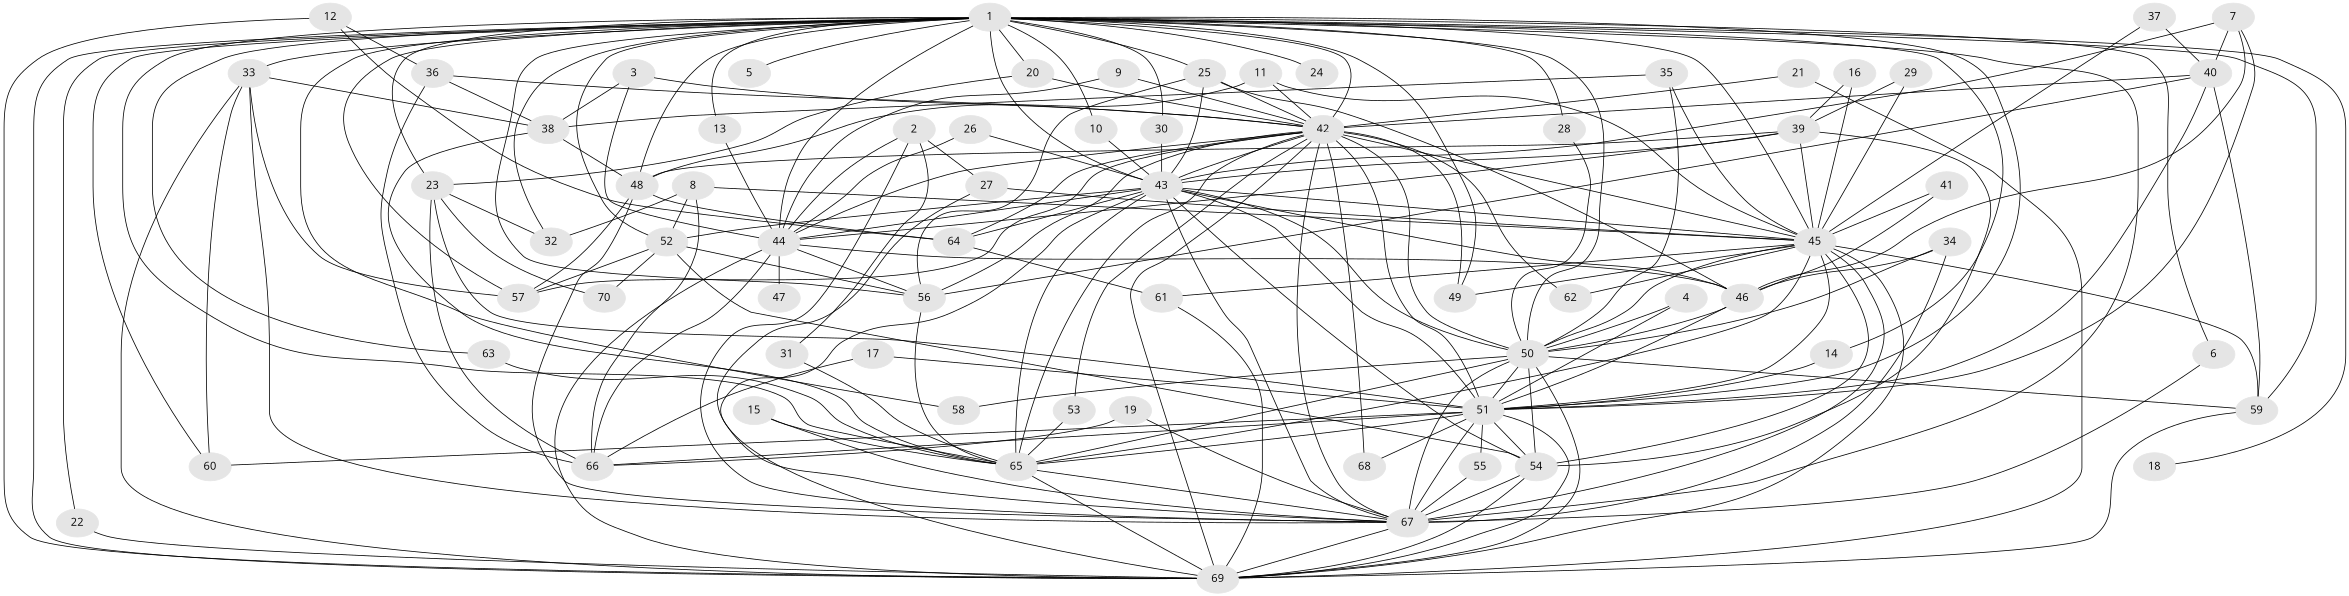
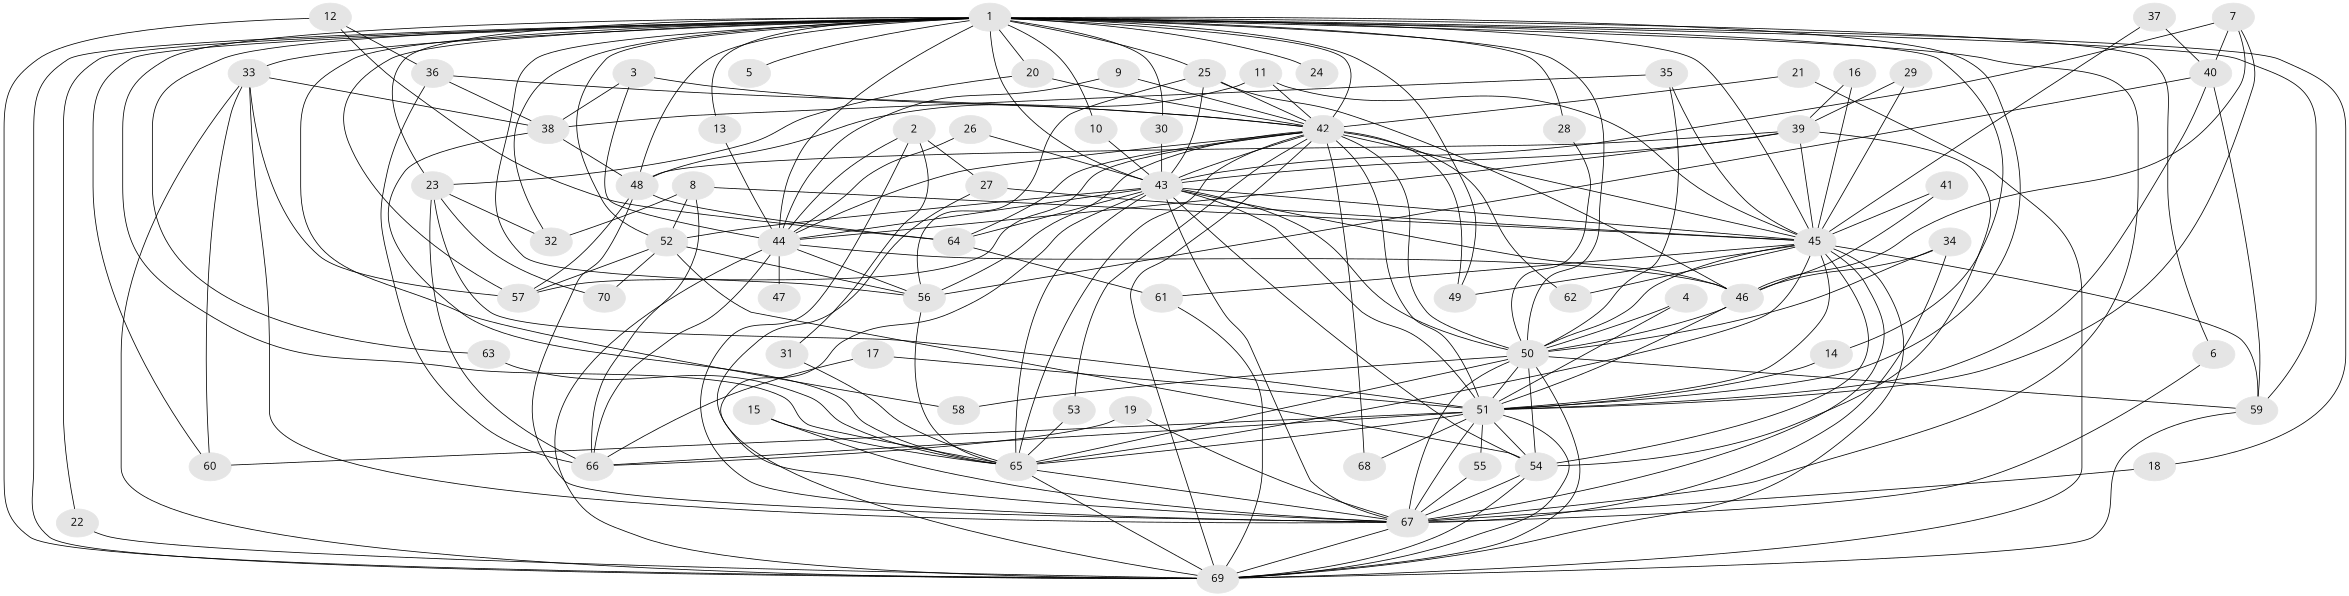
(1767, 101) -> none
(1299, 347) -> (1781, 497)
